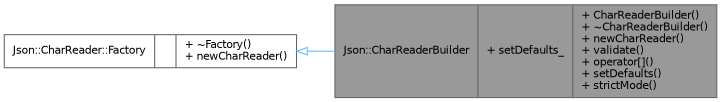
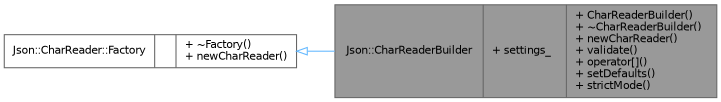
(525, 51) -> (522, 51)
